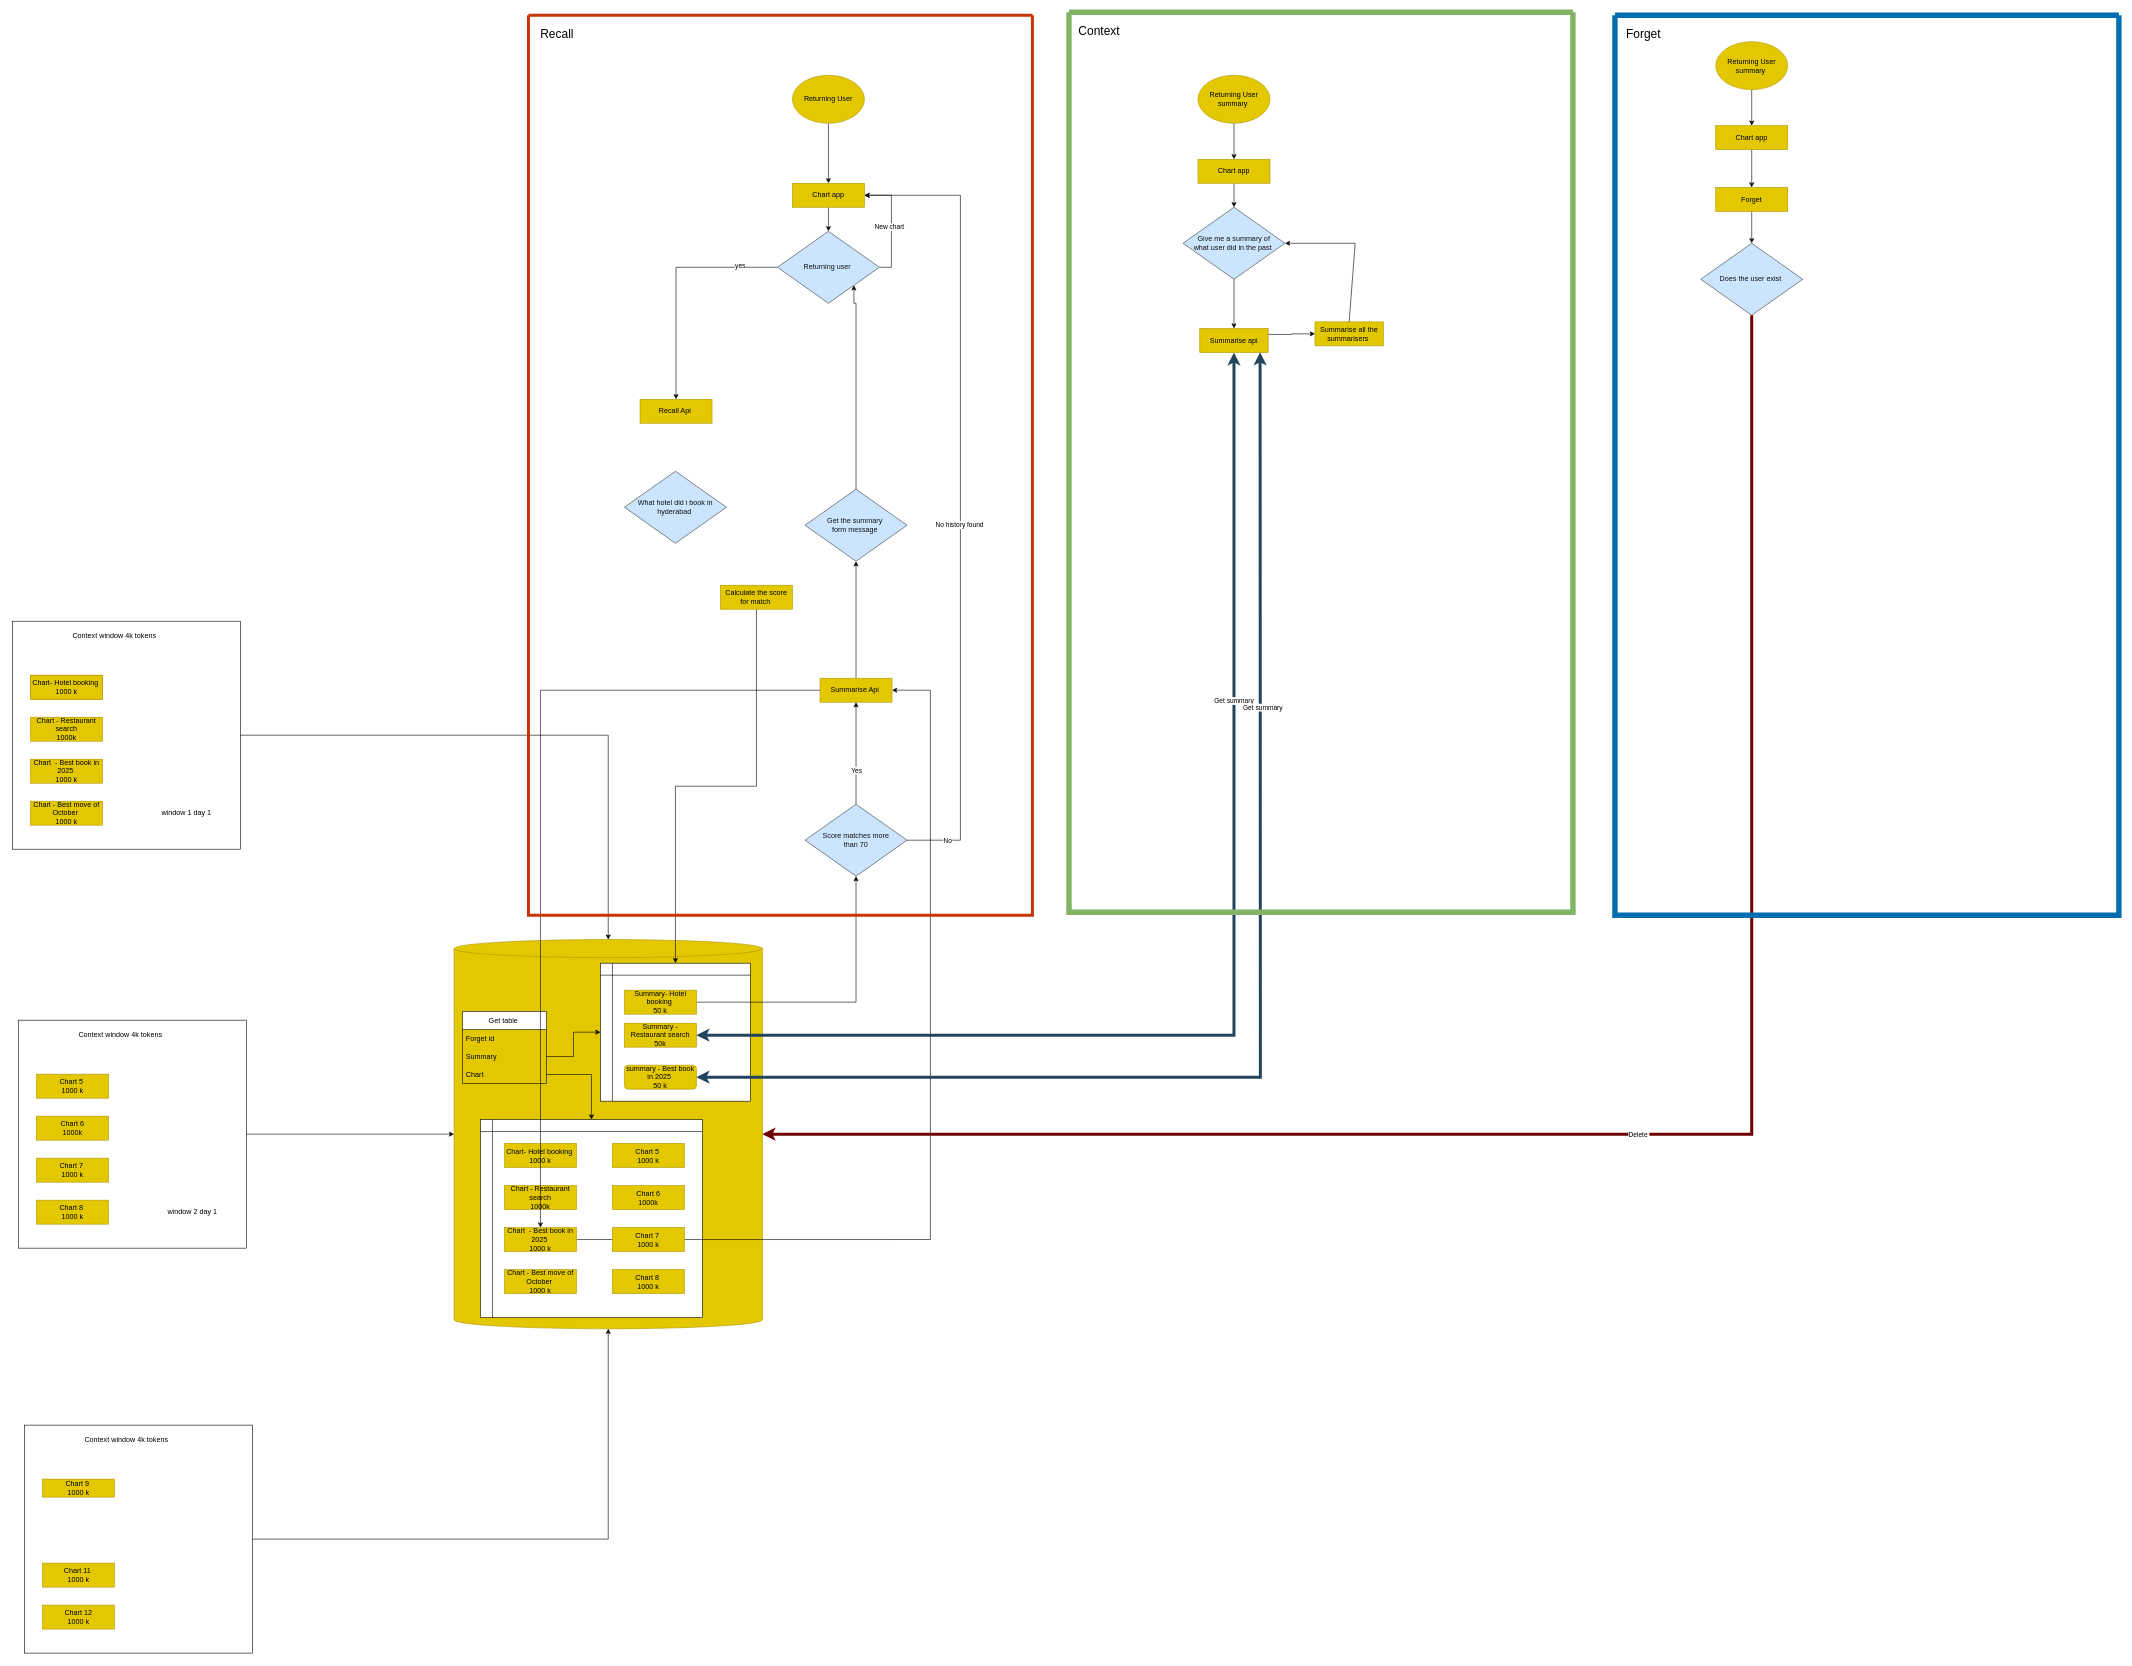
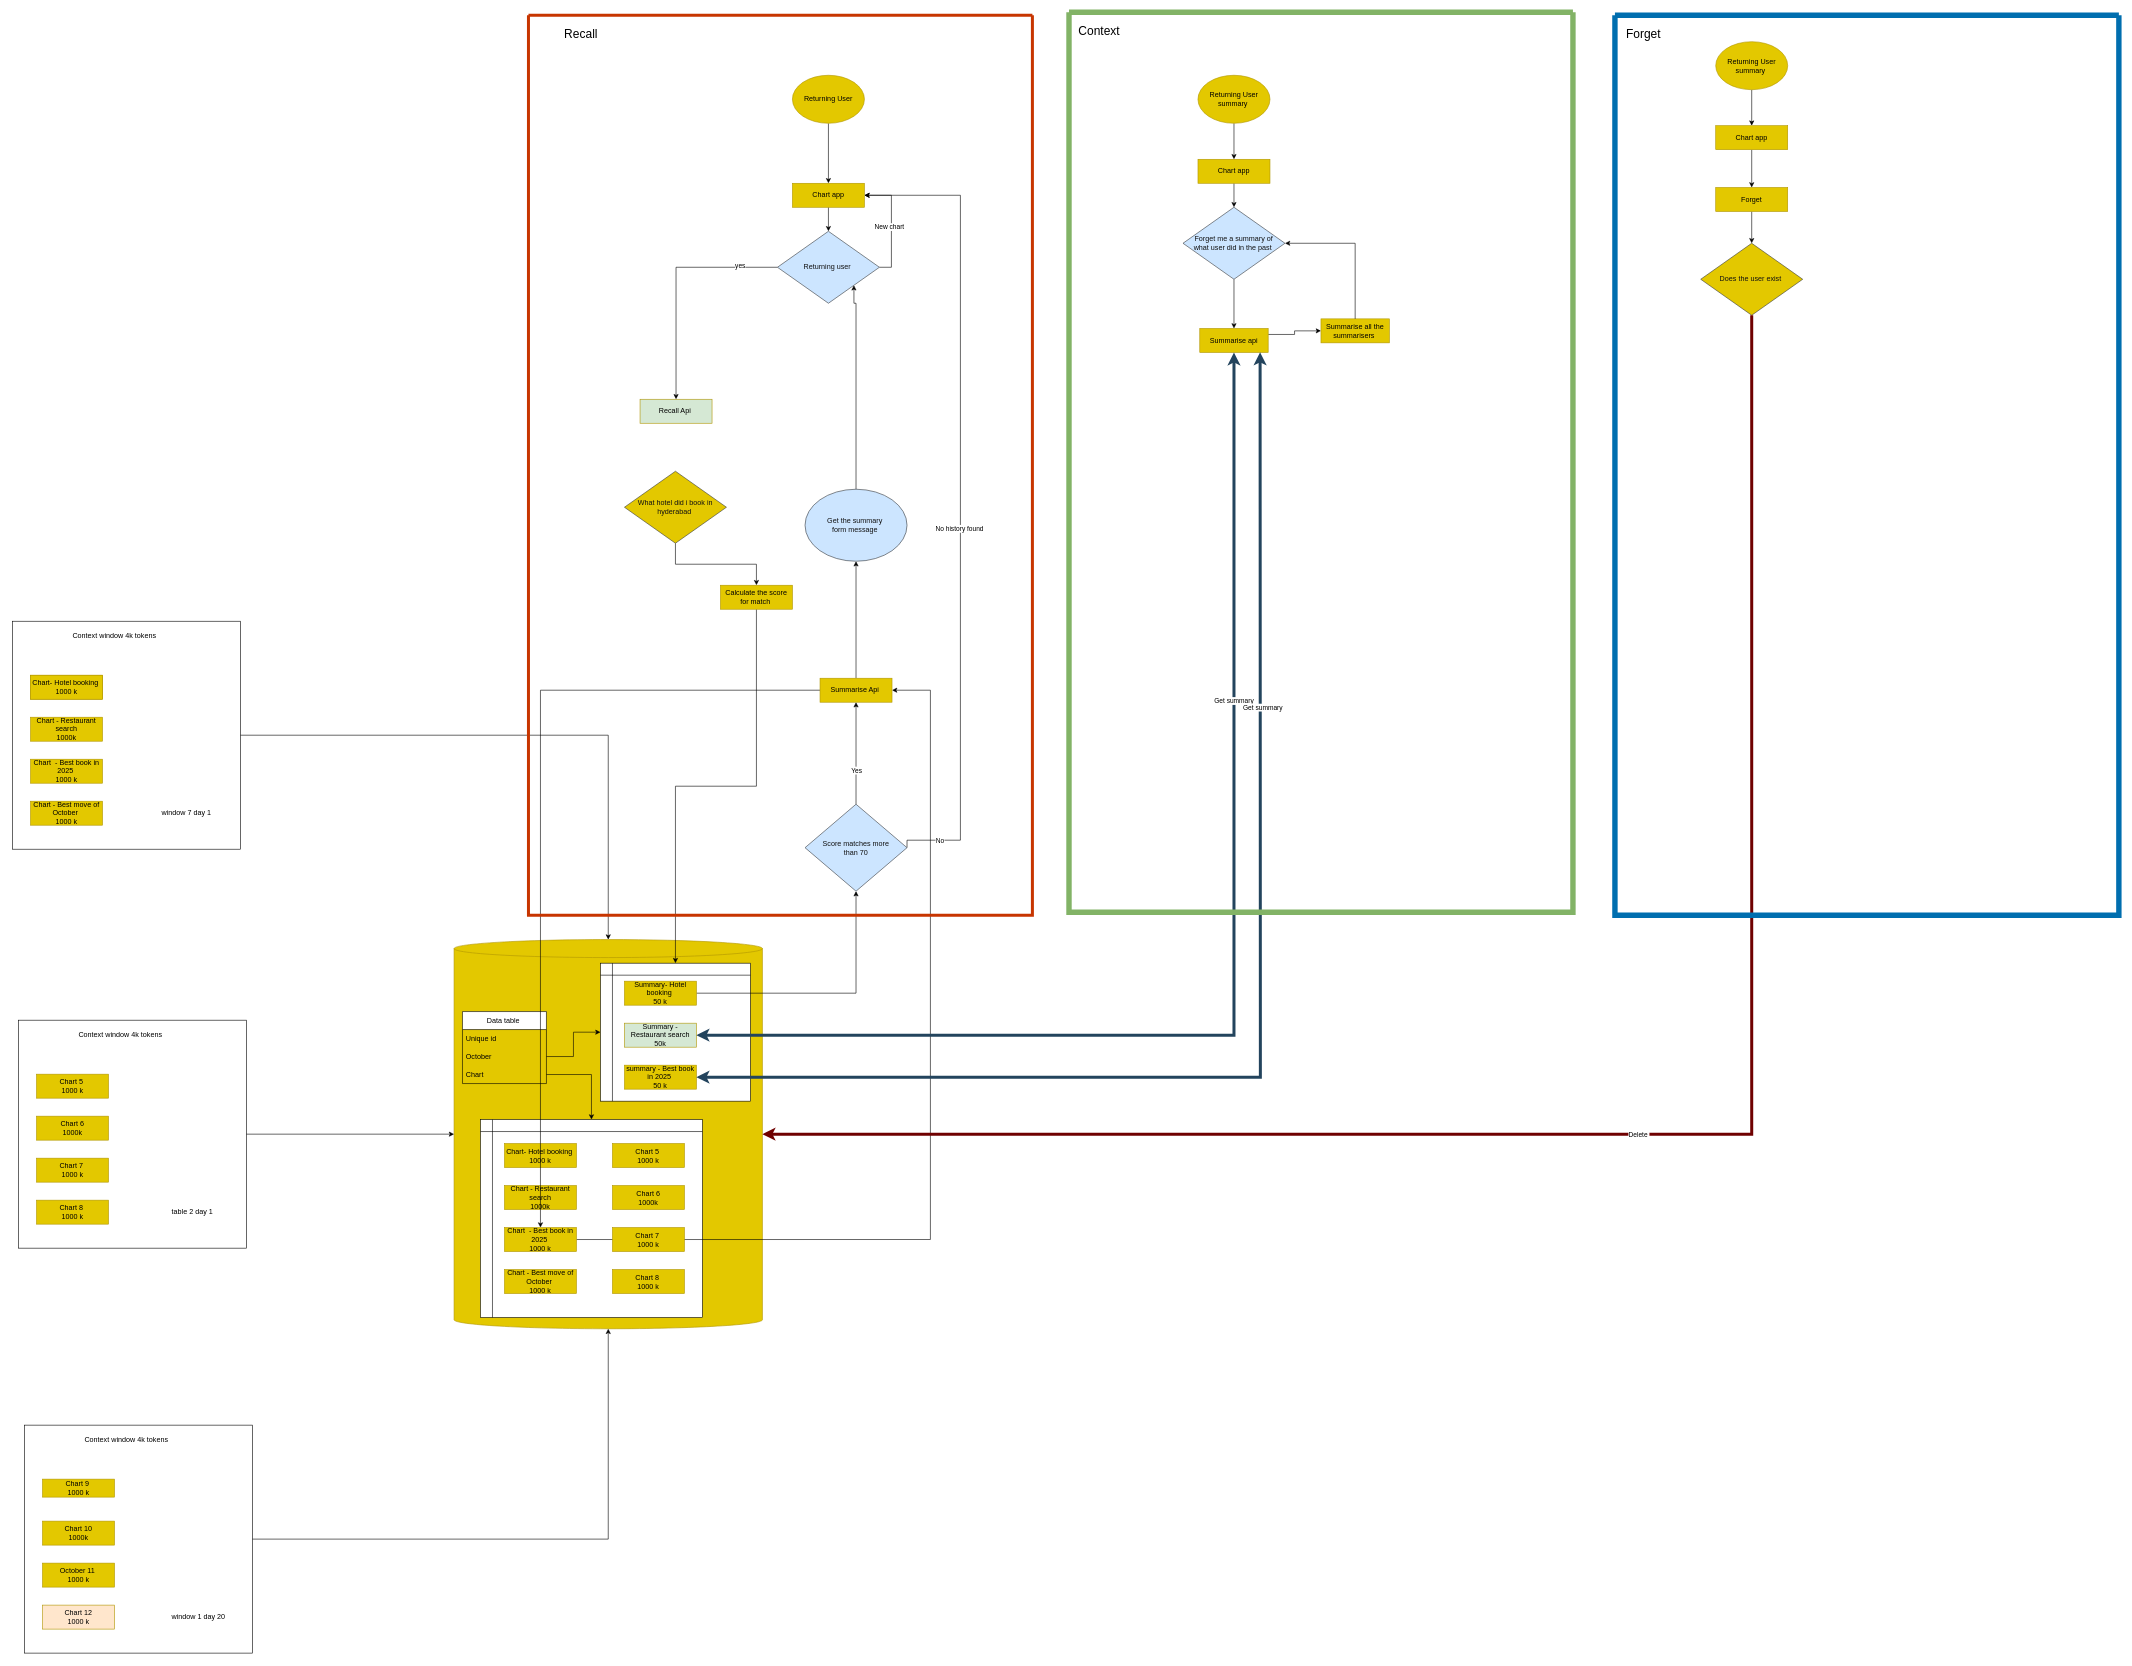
(558, 33) -> (582, 33)
(1234, 243) -> (1234, 243)
(1752, 279) -> (1752, 279)
(1349, 334) -> (1355, 331)
(676, 411) -> (676, 411)
(675, 507) -> (675, 507)
(856, 525) -> (856, 525)
none -> (675, 554)
(186, 813) -> (186, 813)
(856, 840) -> (856, 848)
(660, 1002) -> (660, 993)
(504, 1021) -> (504, 1021)
(660, 1035) -> (660, 1035)
(482, 1039) -> (481, 1039)
(480, 1057) -> (480, 1057)
(660, 1077) -> (660, 1077)
(192, 1212) -> (192, 1212)
none -> (78, 1533)
(78, 1575) -> (78, 1575)
(78, 1617) -> (78, 1617)
none -> (198, 1617)
